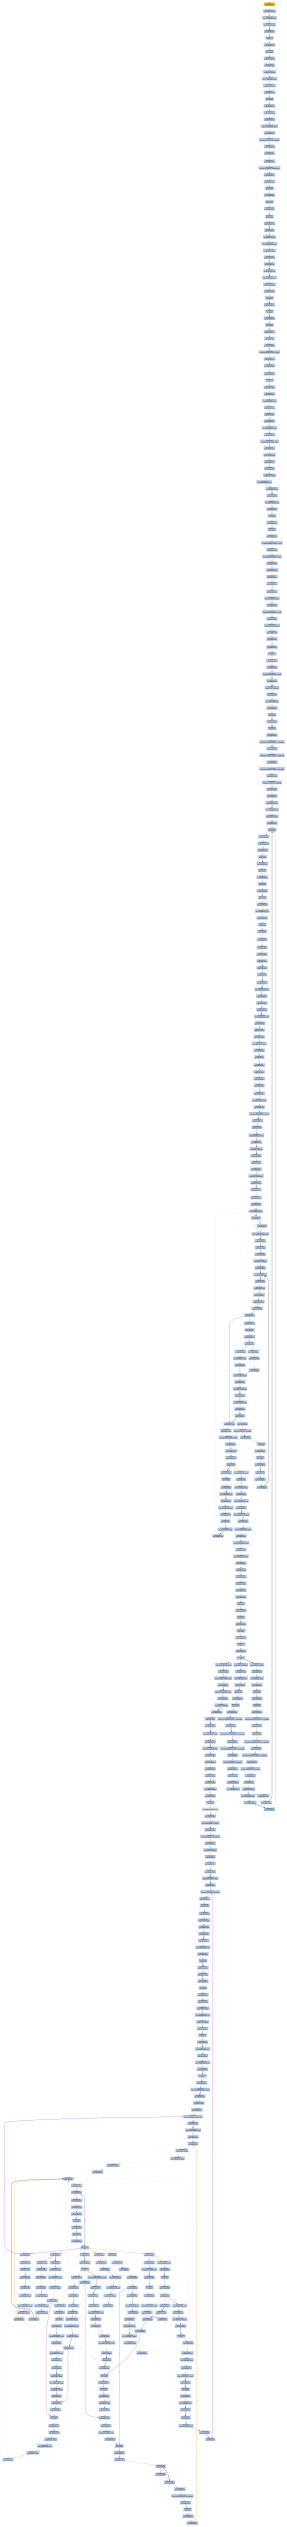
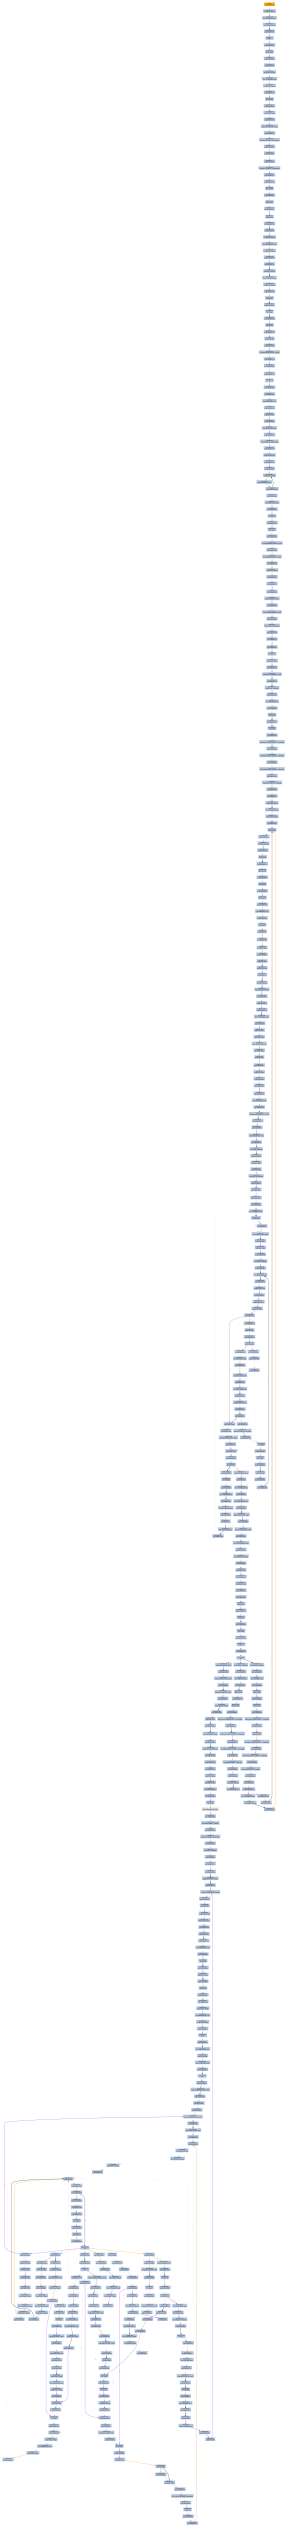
(272, 492) -> (273, 482)
